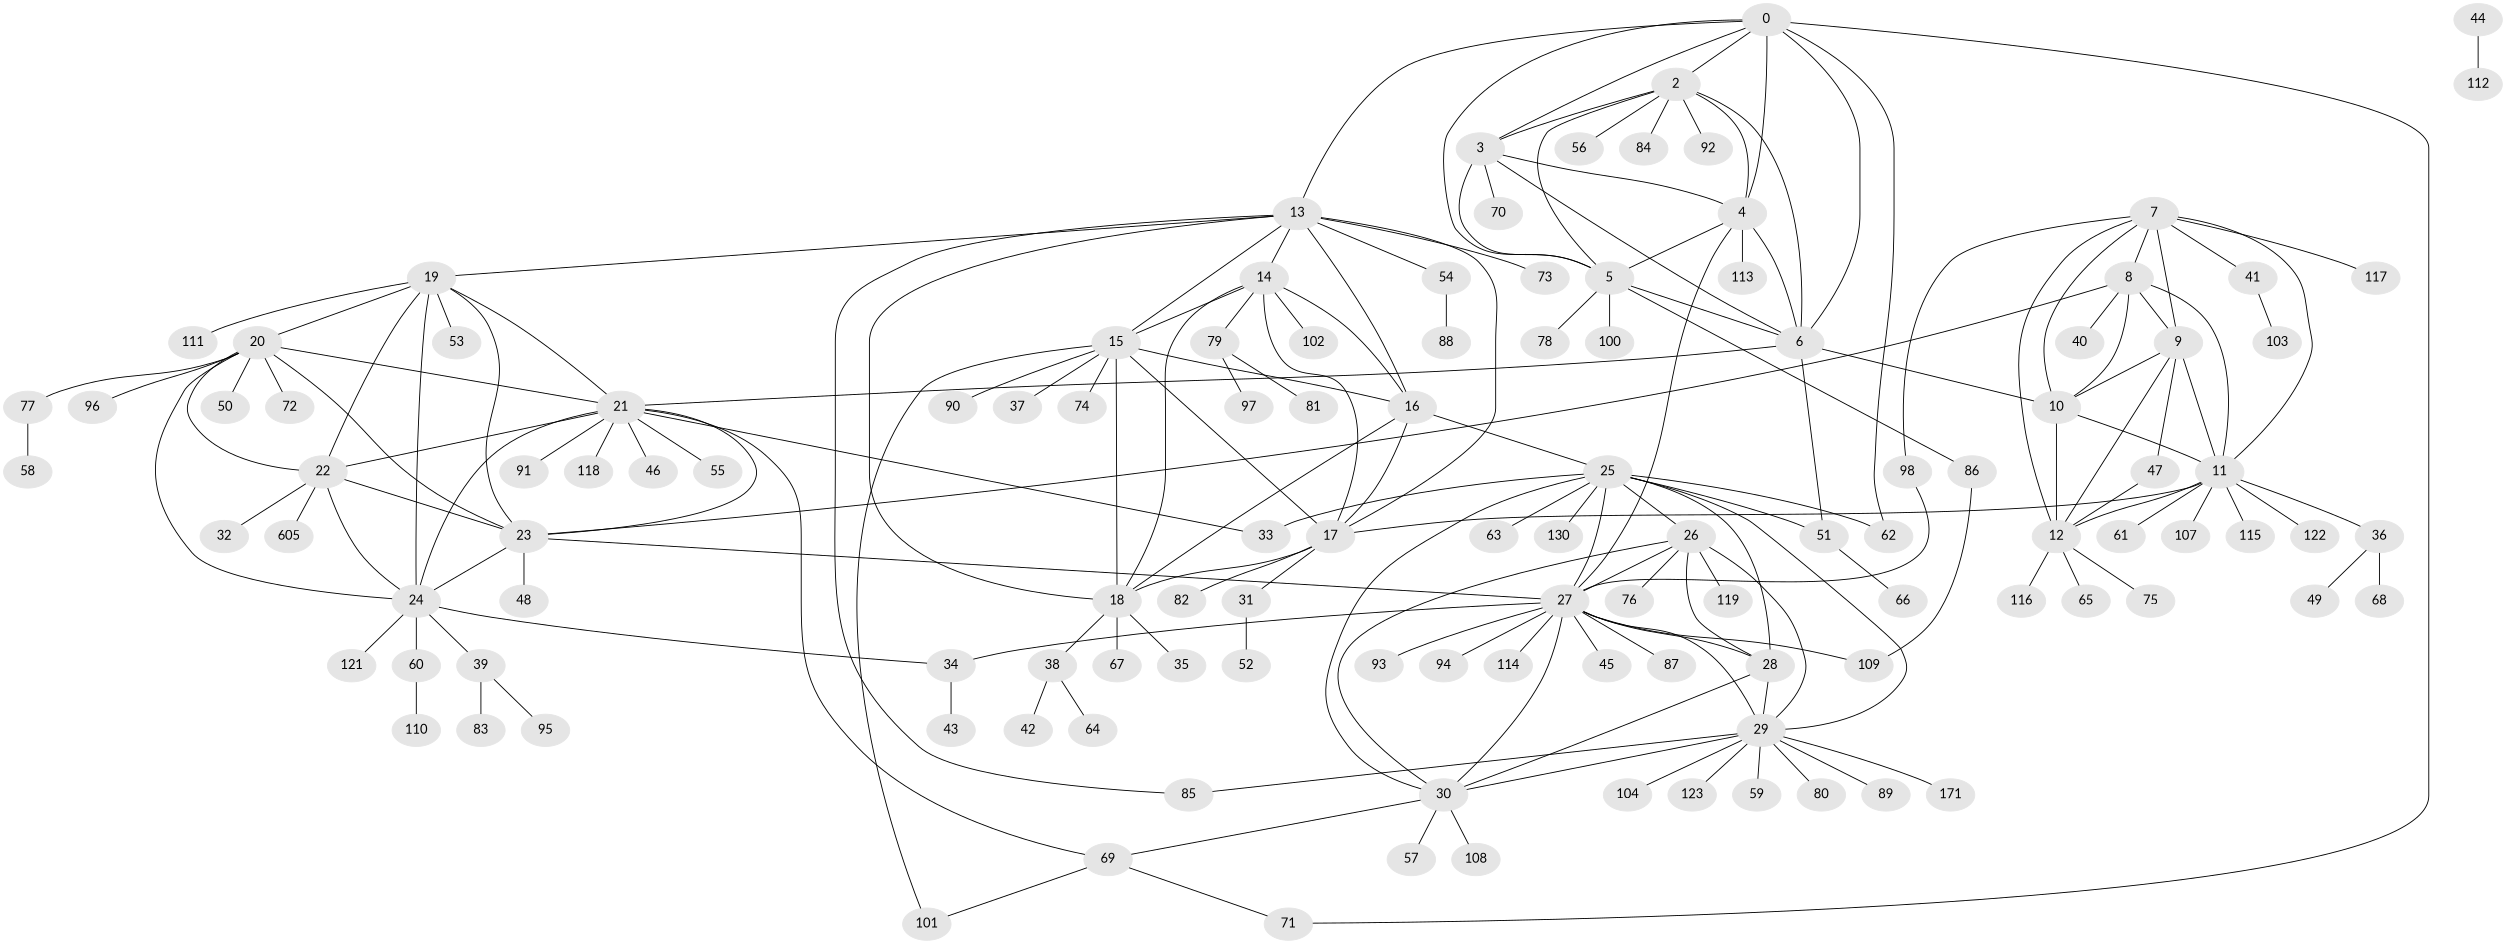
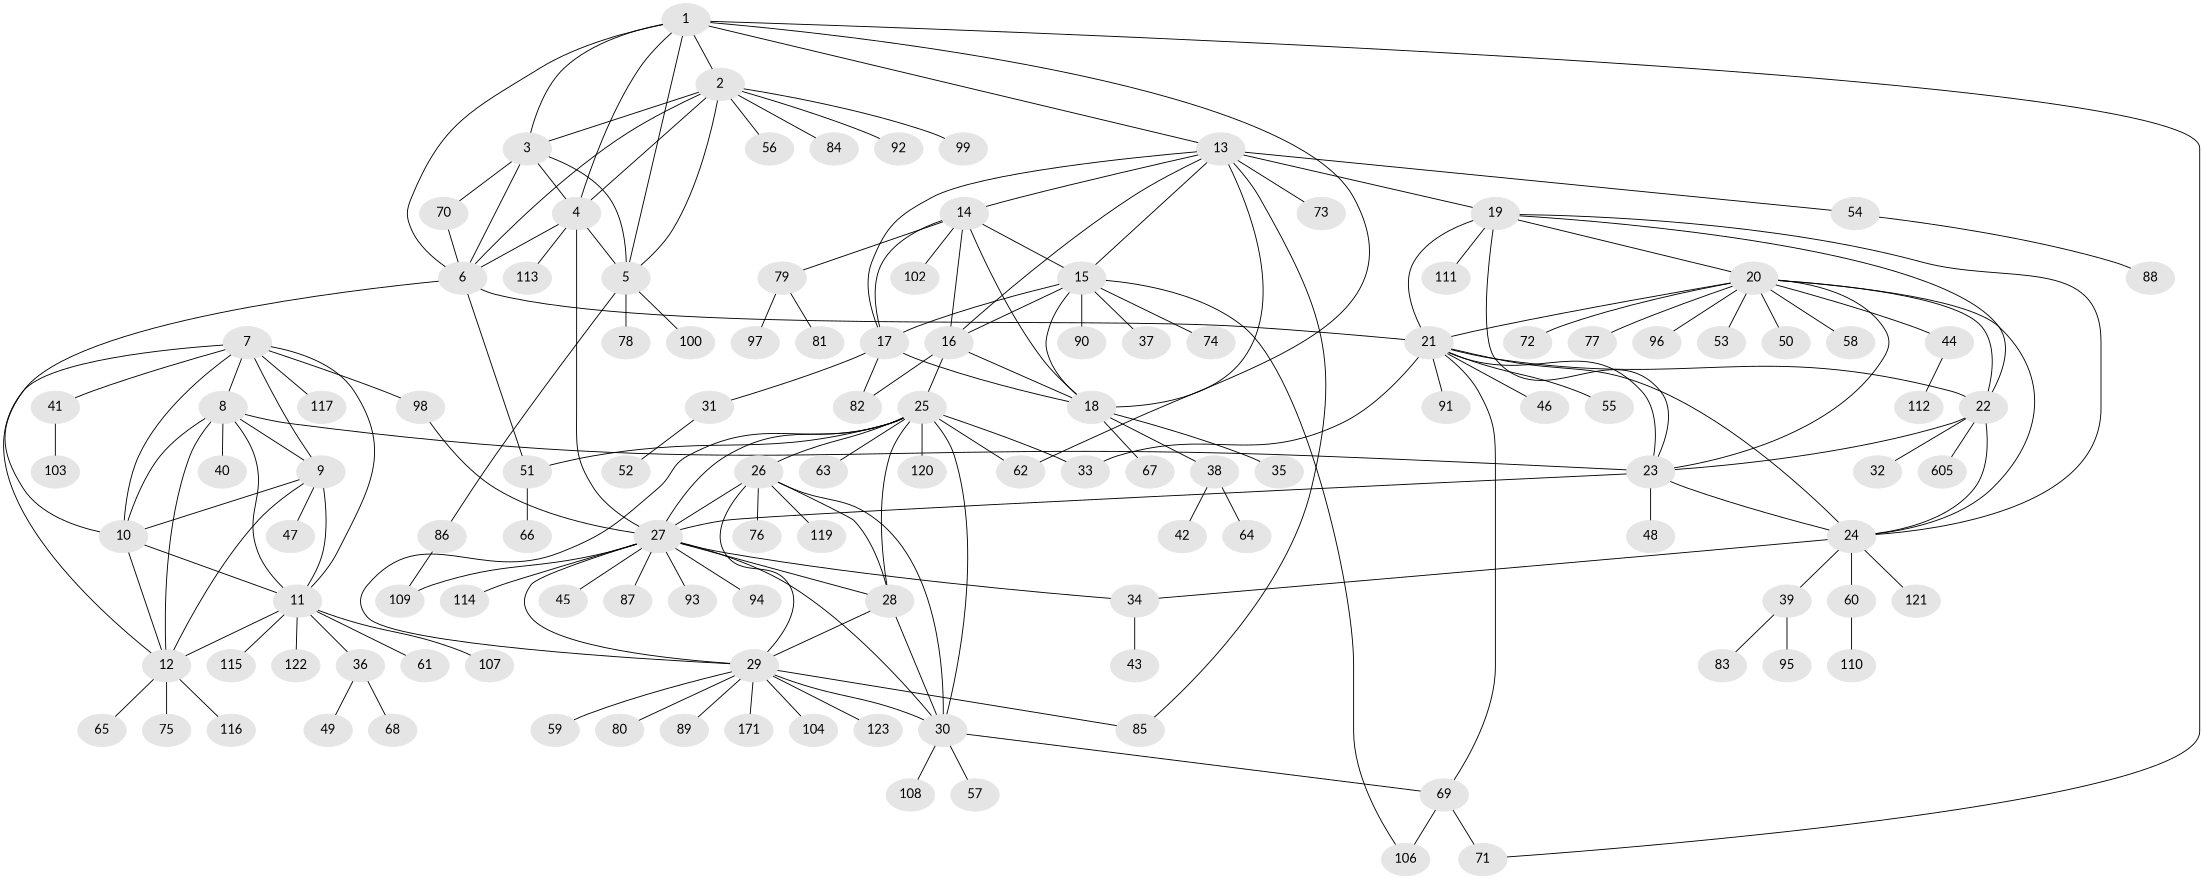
(1767, 20) -> (686, 20)
none -> (963, 149)
none -> (1850, 306)
(444, 310) -> (1738, 310)
(1705, 310) -> (453, 246)
(28, 440) -> (1802, 311)
(589, 472) -> none
(1382, 477) -> (903, 375)
(2101, 507) -> (172, 532)
(1800, 514) -> none
(1558, 537) -> (922, 472)
(927, 924) -> (1406, 860)
